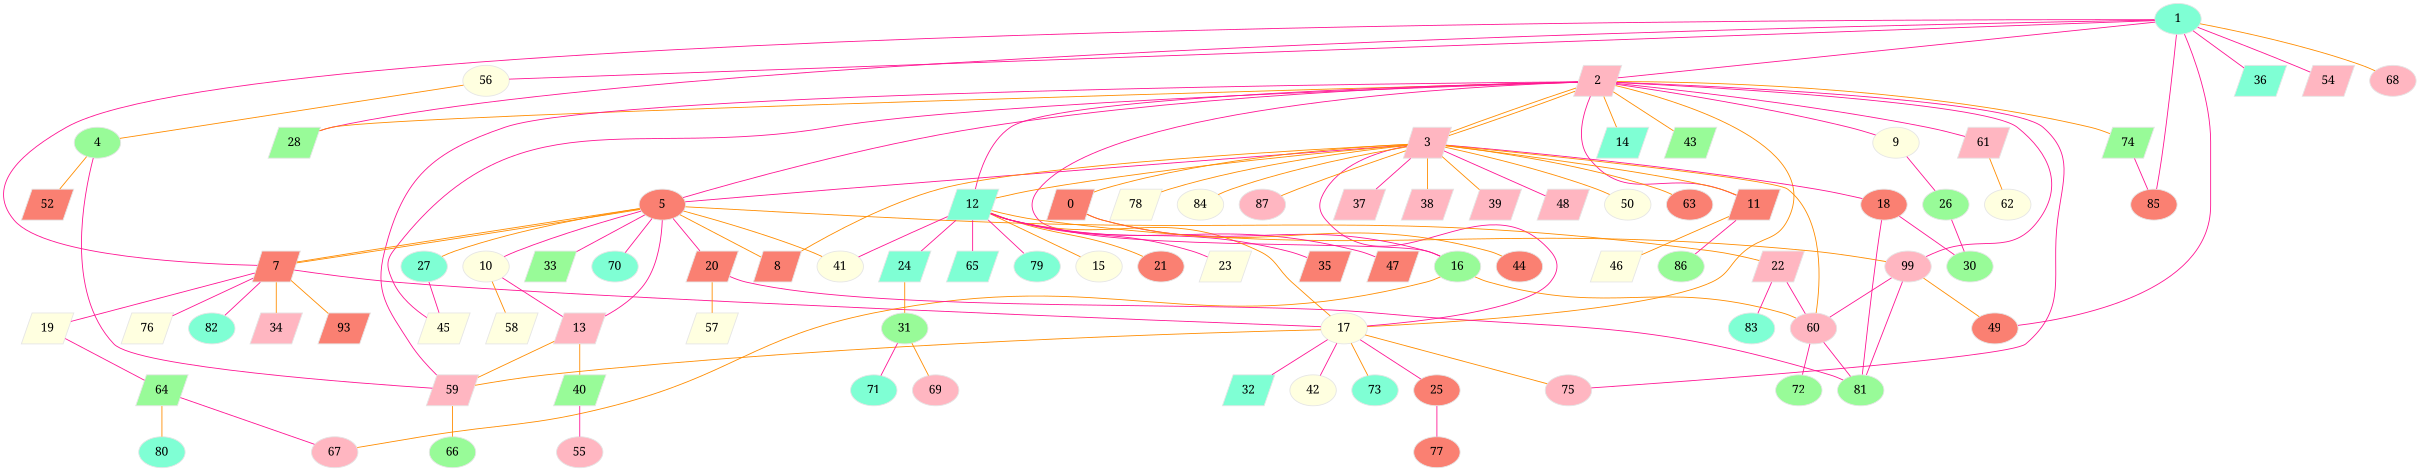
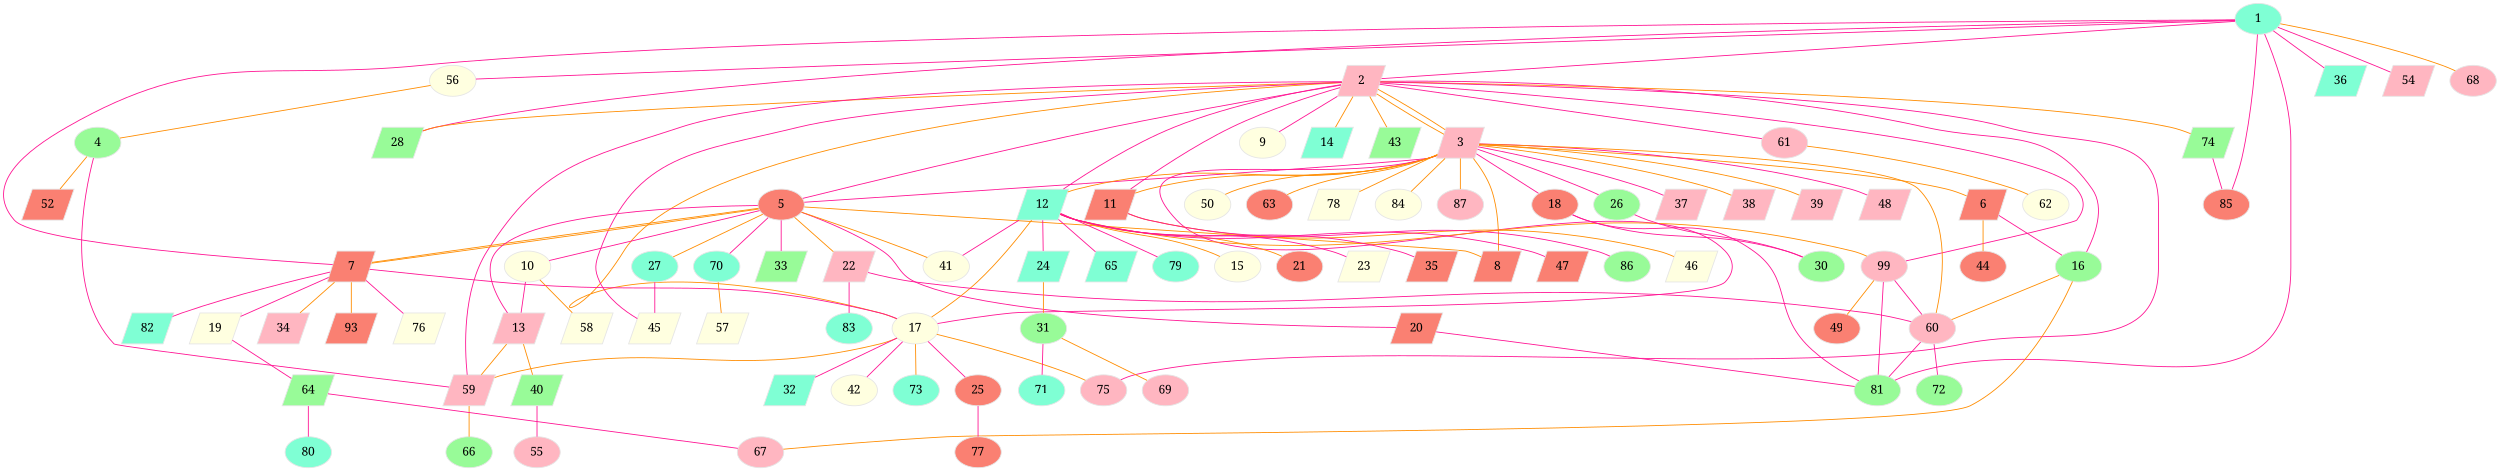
(1984, 143) -> (1784, 143)
(1921, 174) -> (1539, 171)
(1071, 205) -> (1983, 205)
(2202, 239) -> (2239, 356)
(712, 295) -> (720, 298)
(212, 328) -> (148, 328)
(162, 421) -> (308, 421)
